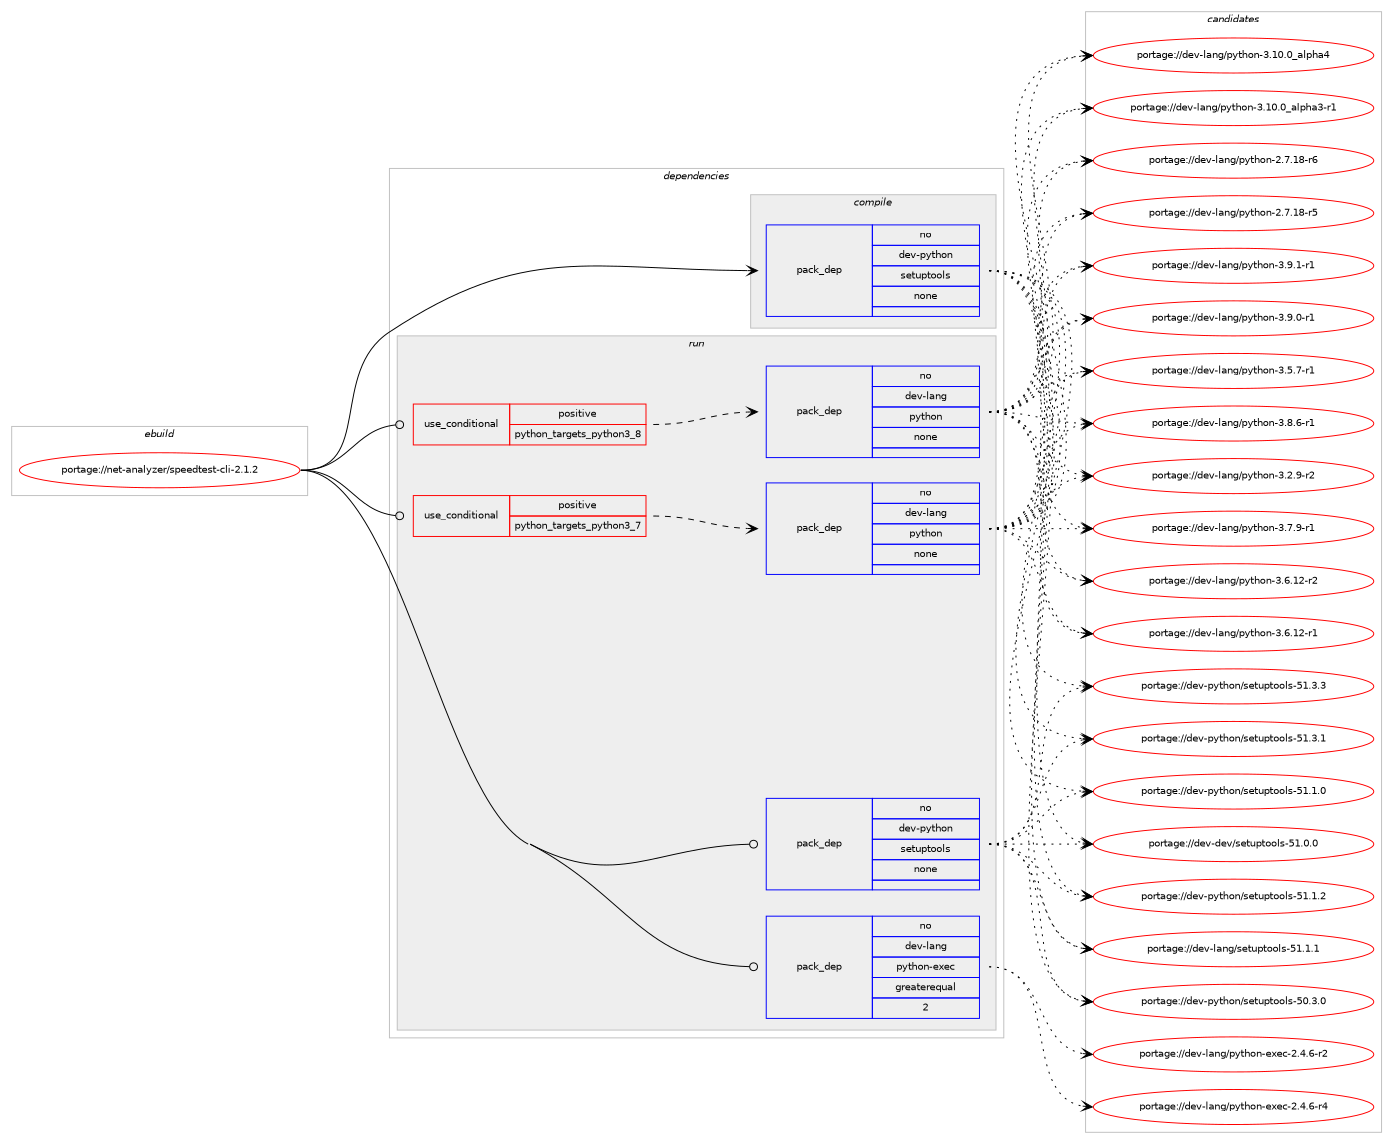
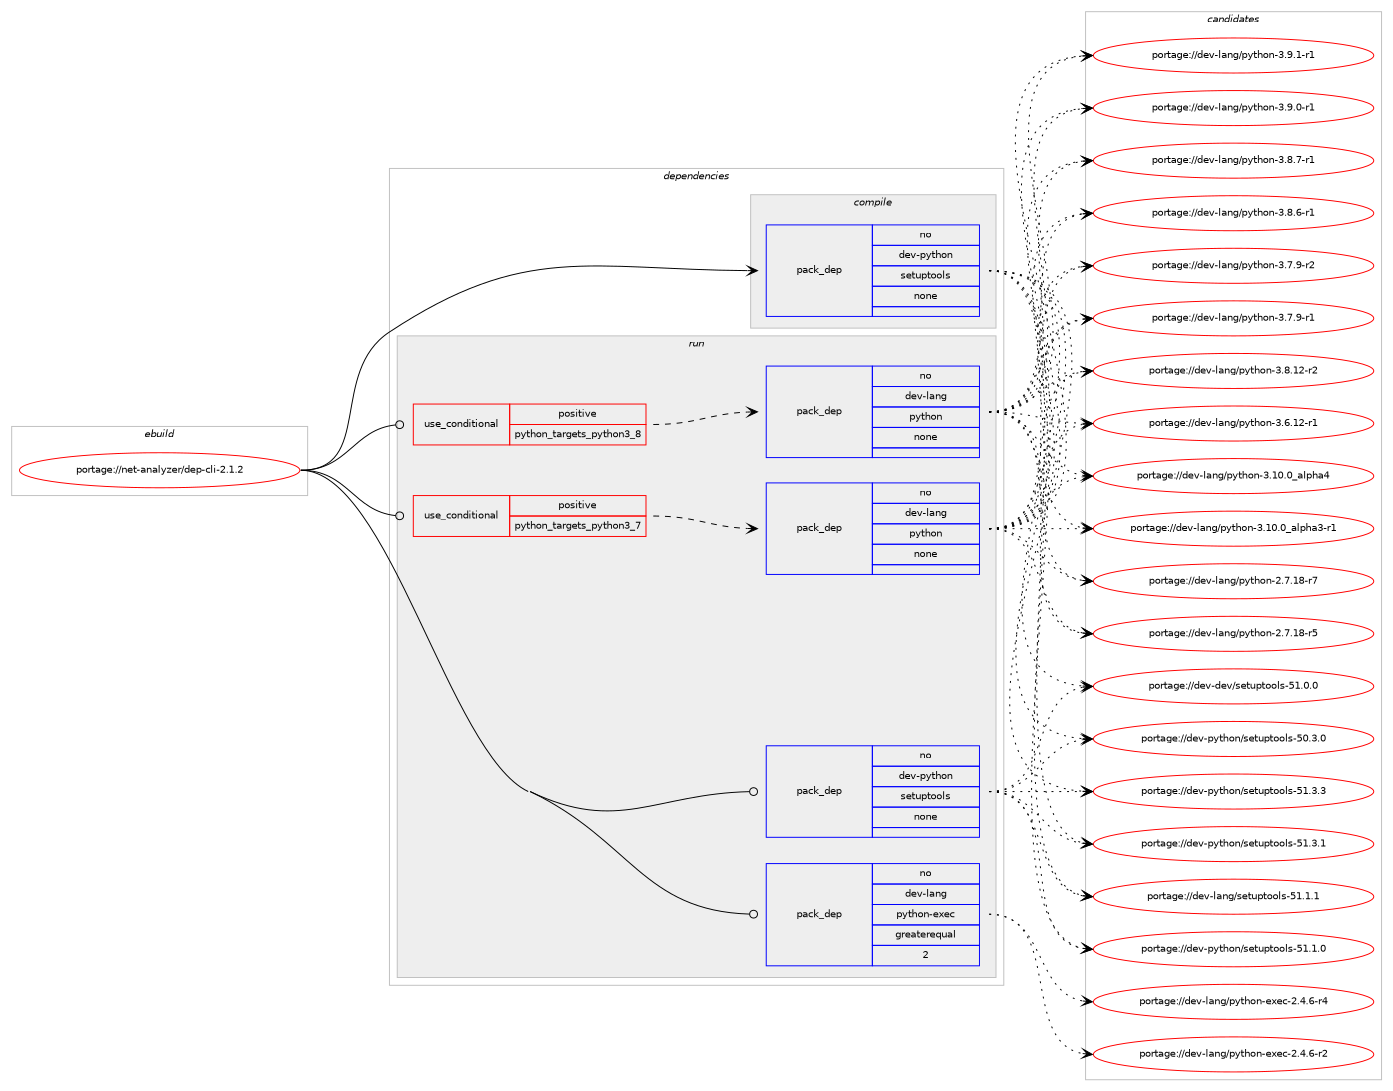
(1234, 161) -> (1234, 581)
(1234, 371) -> (1234, 161)
(160, 470) -> (160, 470)
(1234, 476) -> (1234, 266)
(1234, 581) -> (1234, 371)
(1234, 897) -> none
